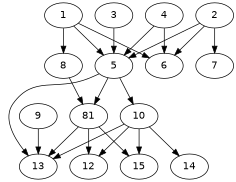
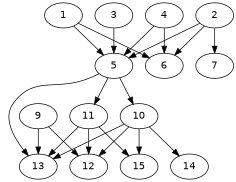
(63, 66) -> none
(89, 116) -> (89, 116)
none -> (60, 138)
